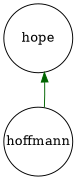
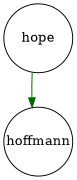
(45, 95) -> (32, 85)
